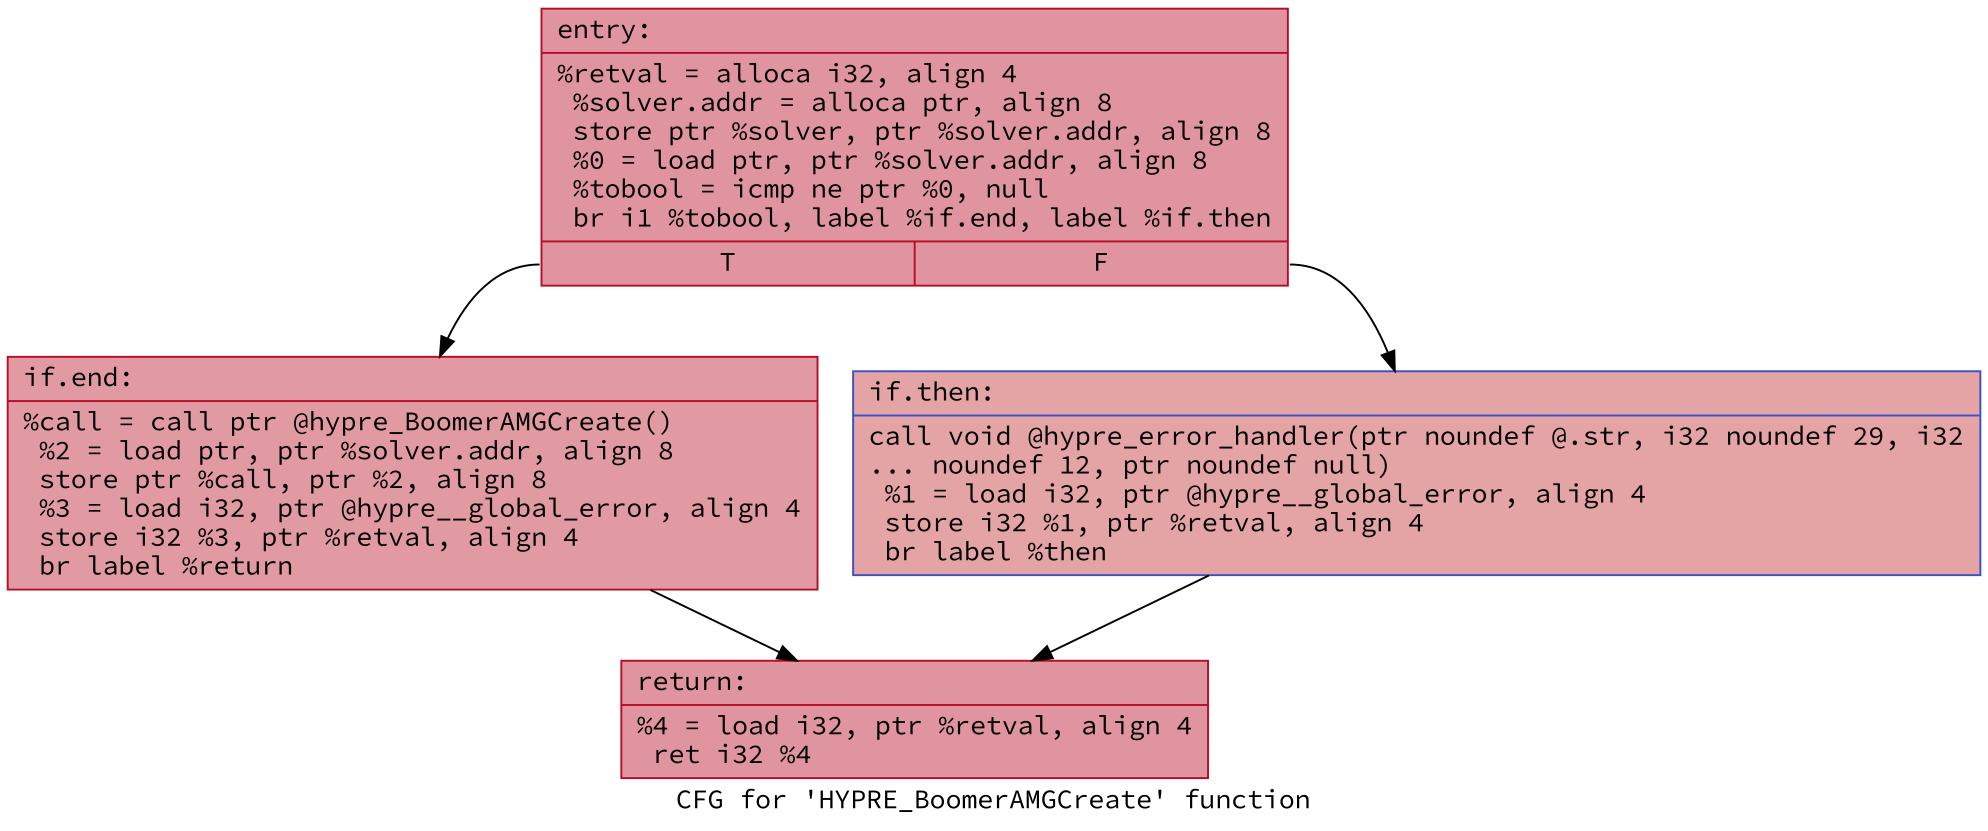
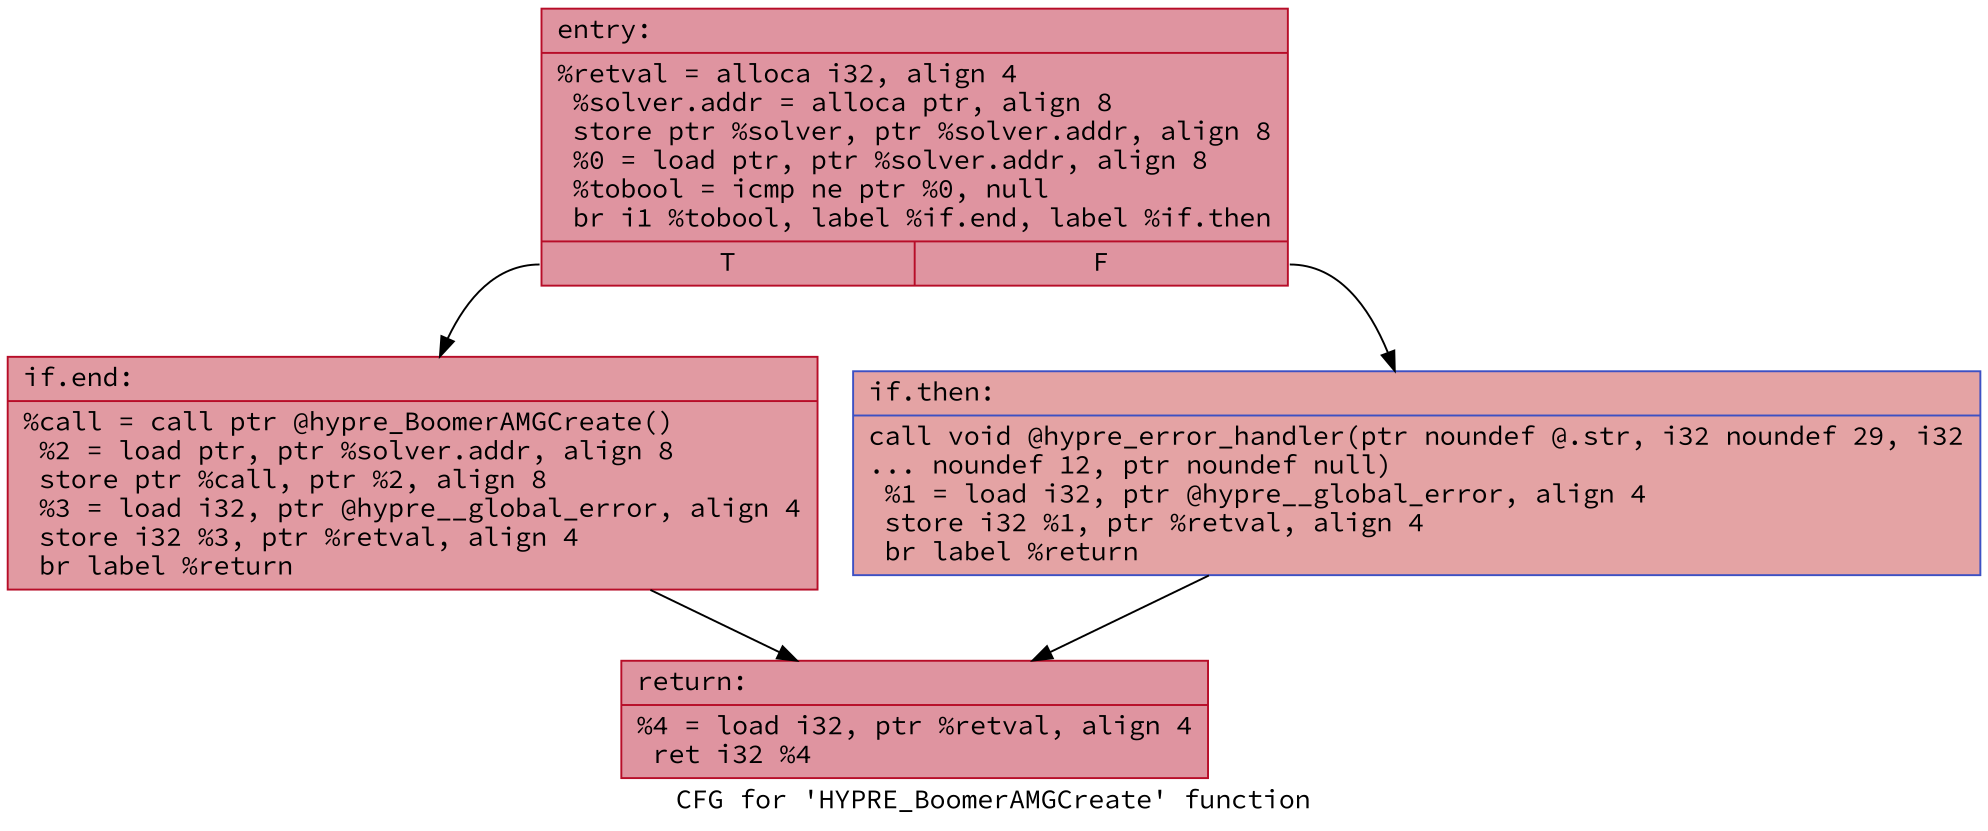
(988, 552) -> (1004, 552)
